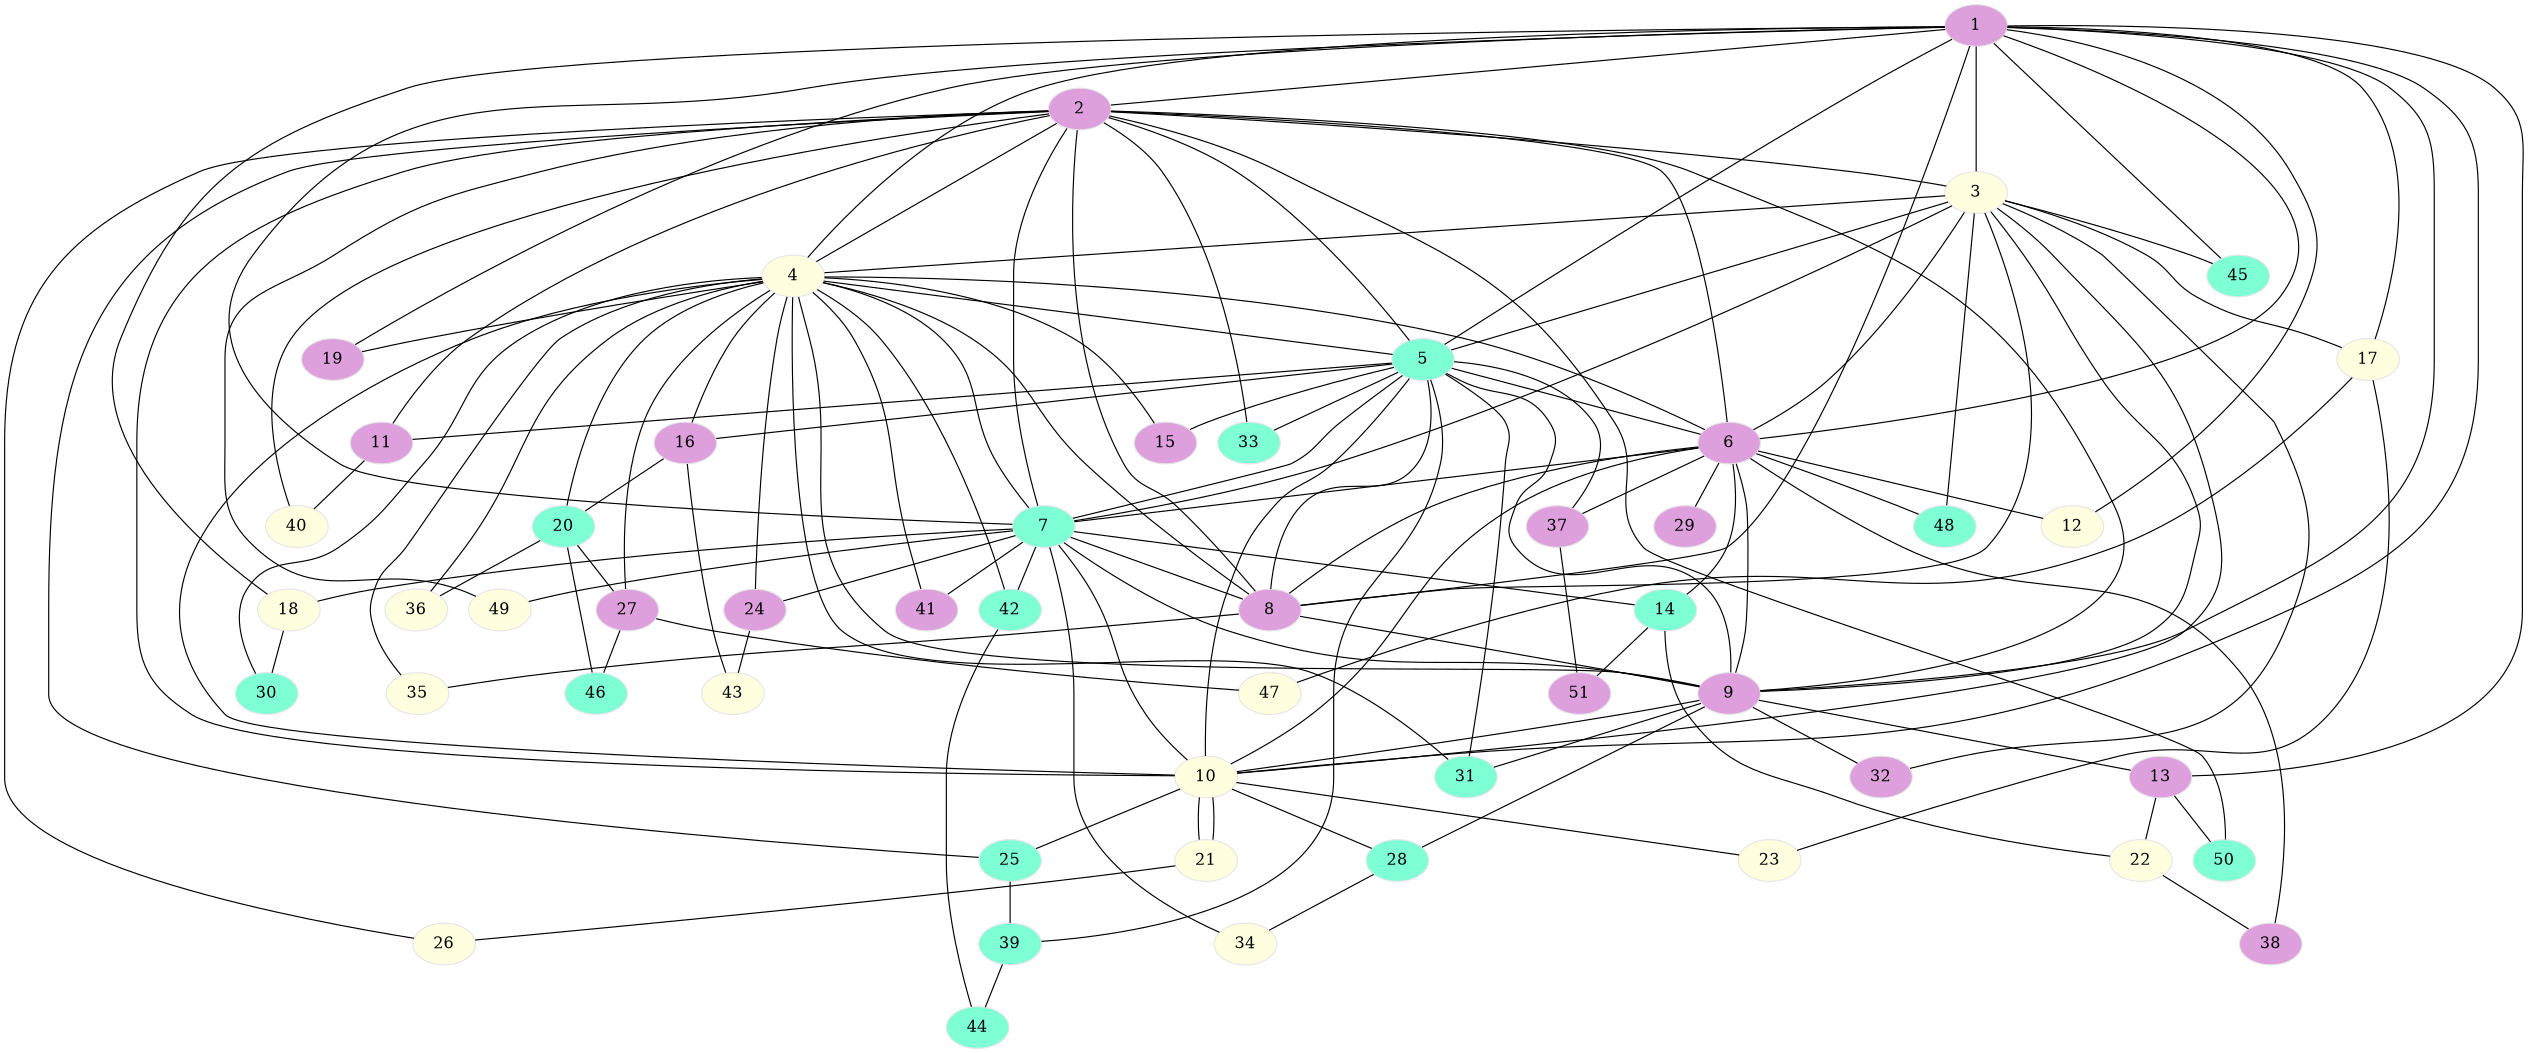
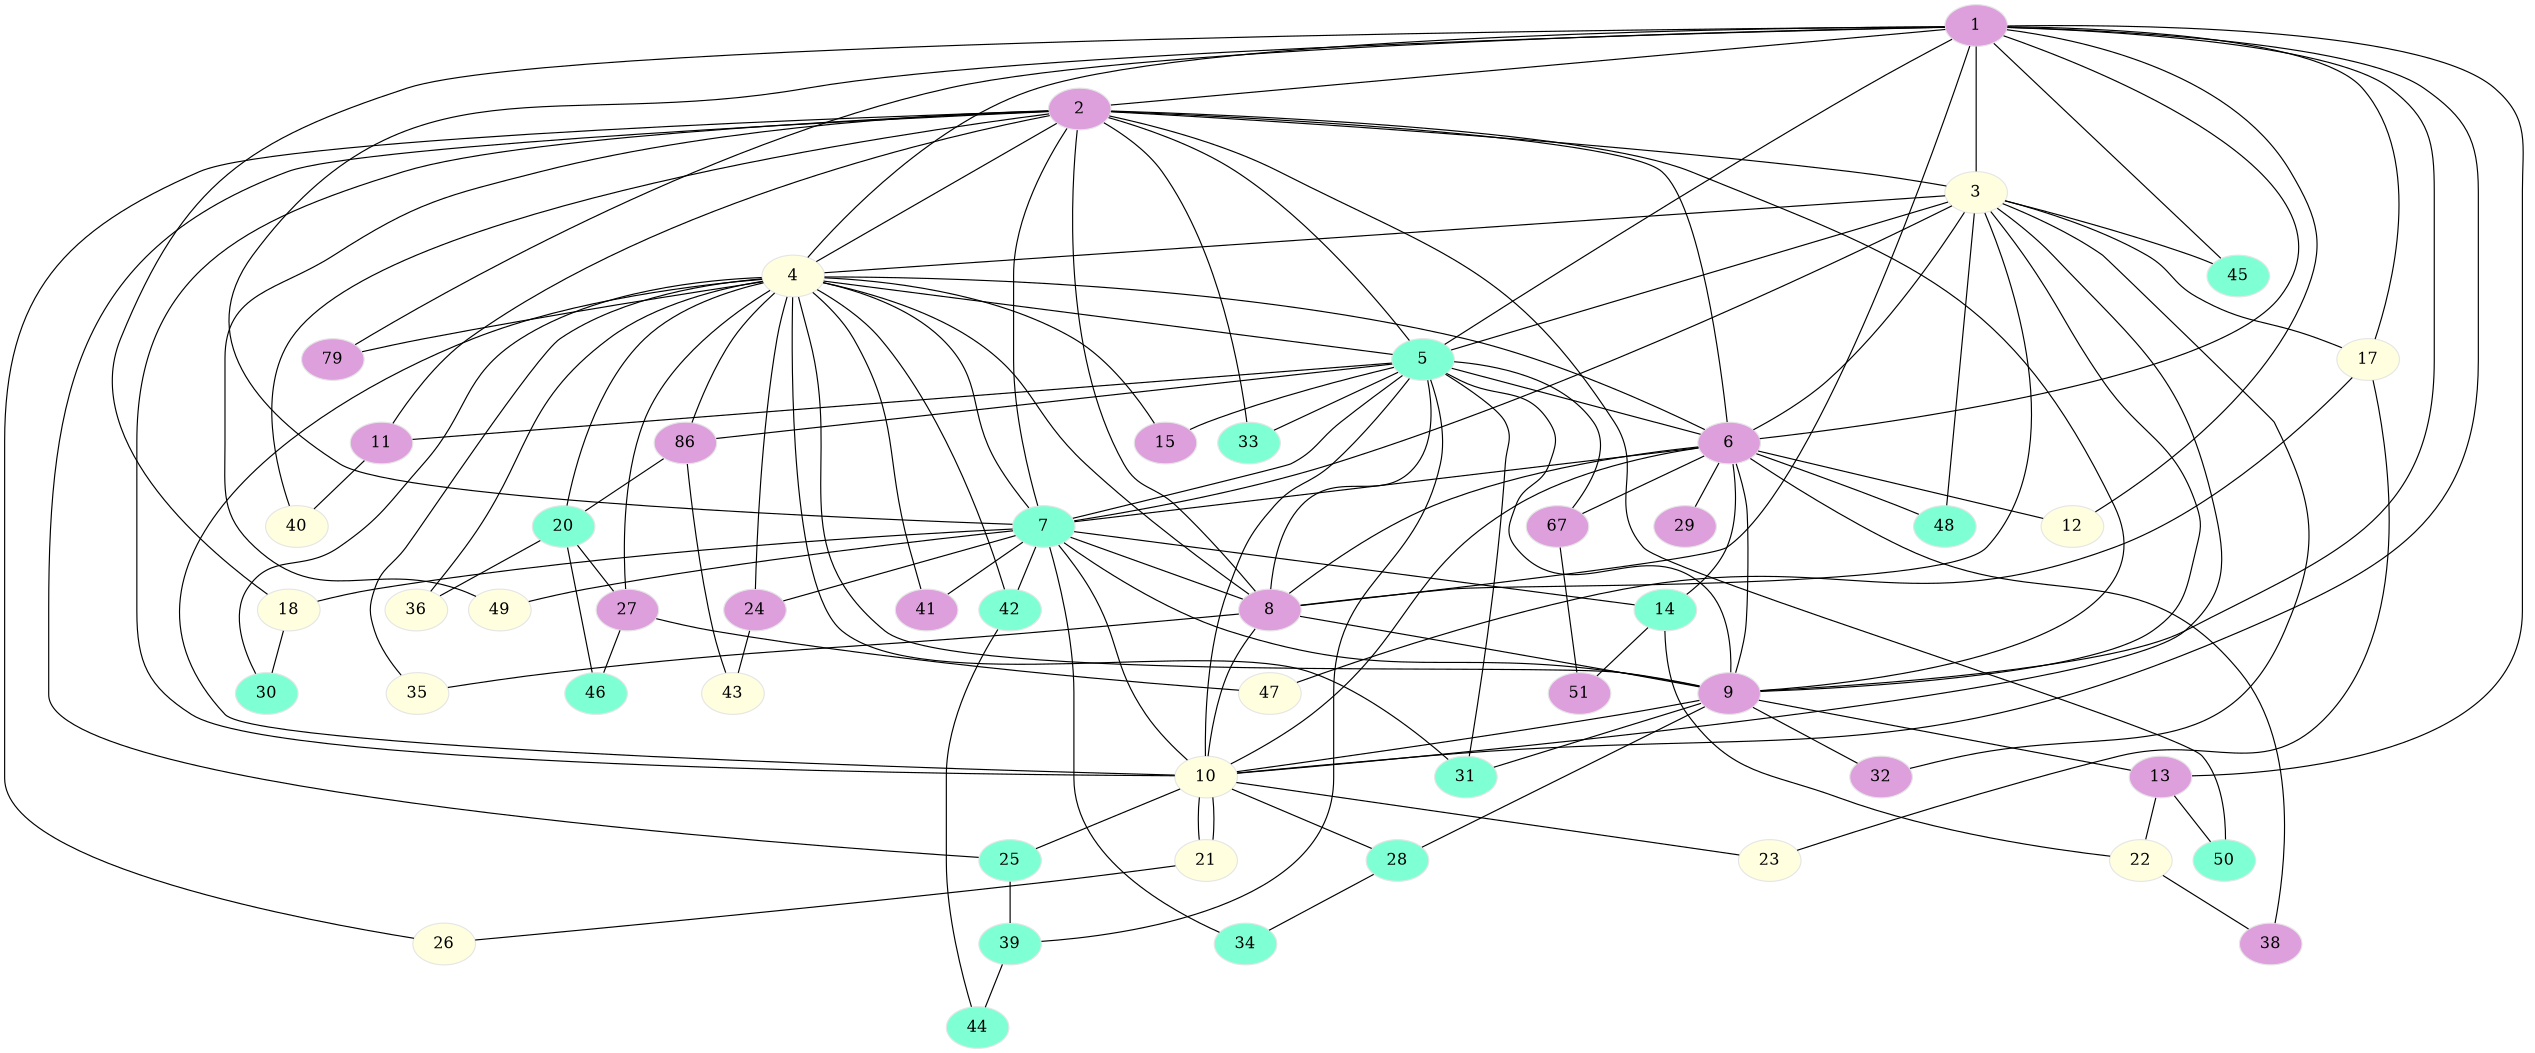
(333, 360) -> (333, 360)
(685, 443) -> (685, 443)
(1558, 527) -> (1558, 527)
none -> (1226, 679)
(1246, 944) -> (1246, 944)
